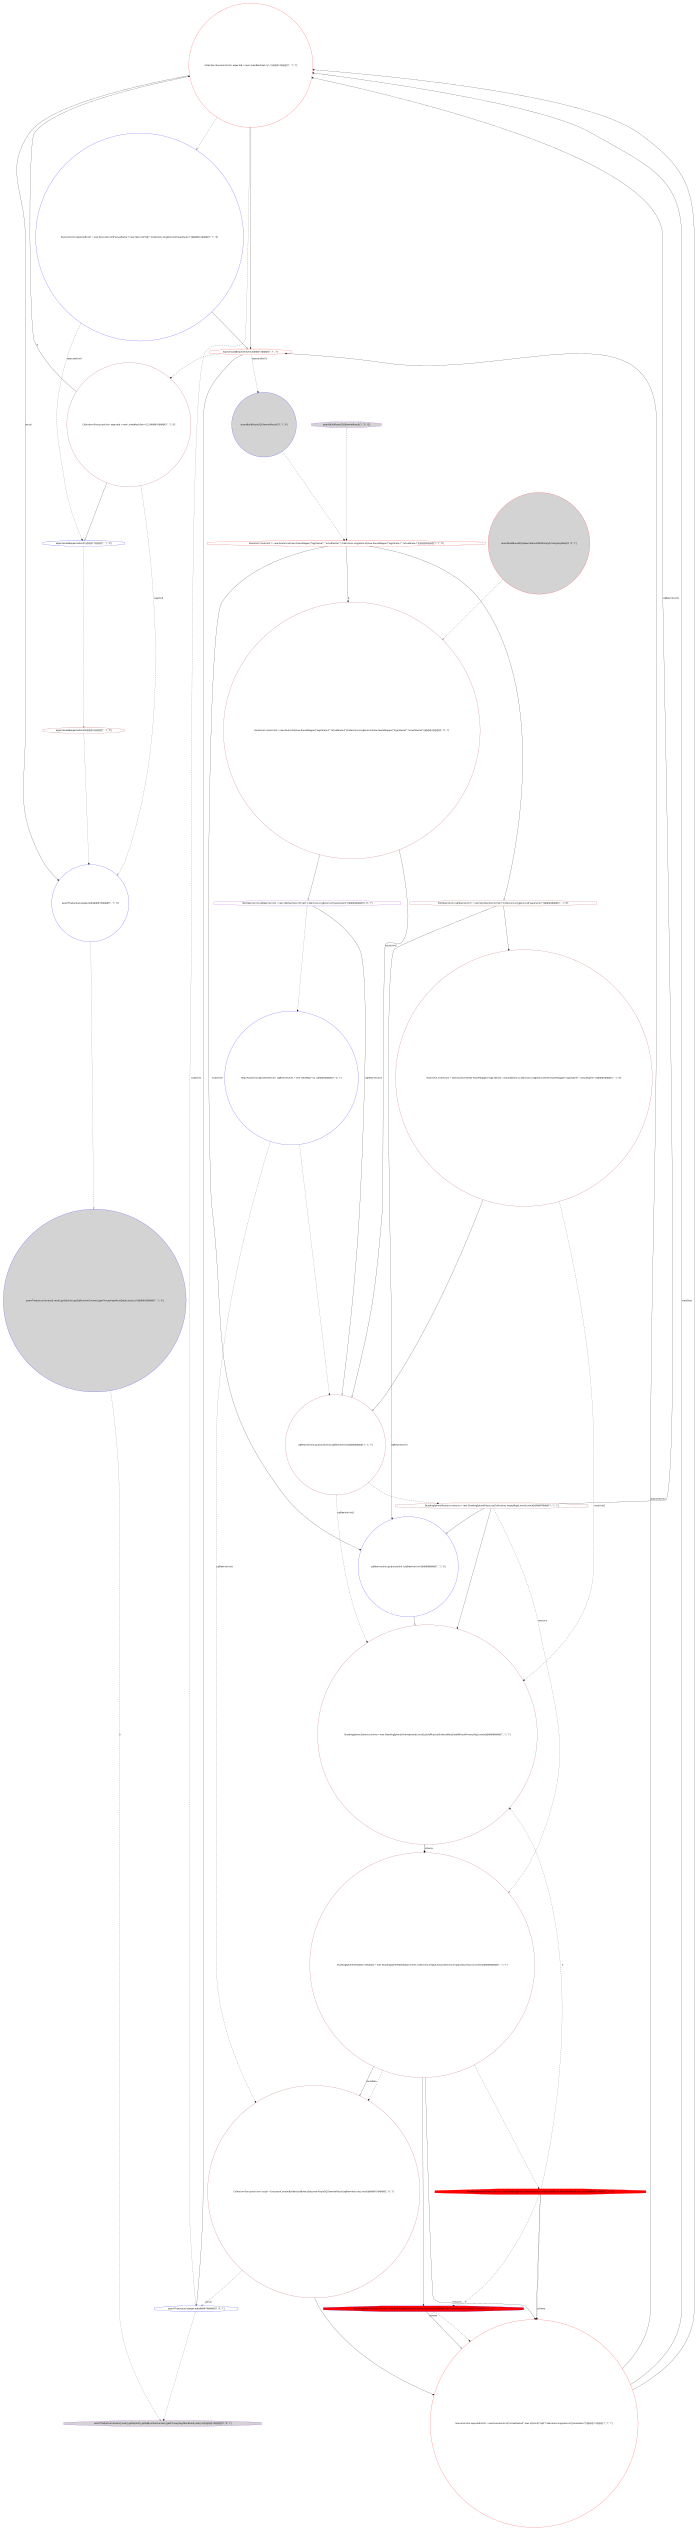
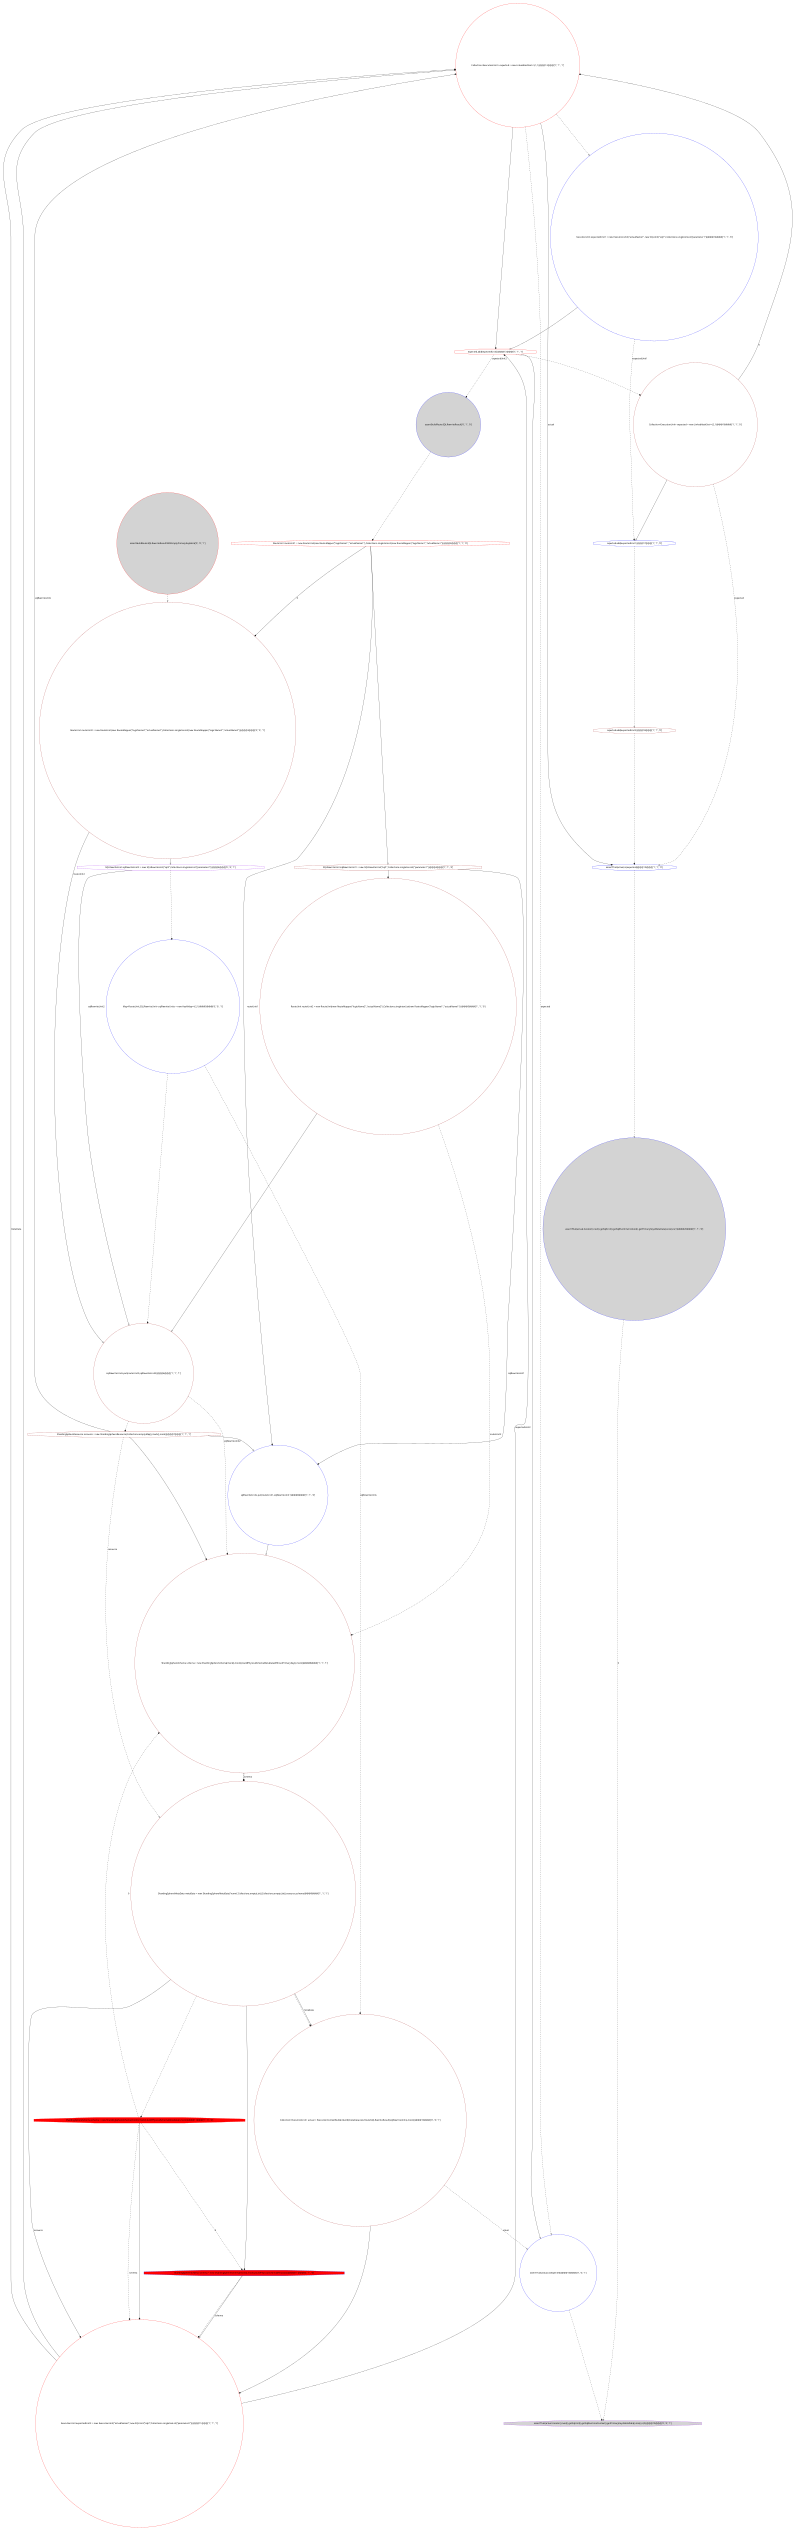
(346, 425) -> none
(90, 903) -> (634, 867)
(196, 2309) -> (558, 2273)
